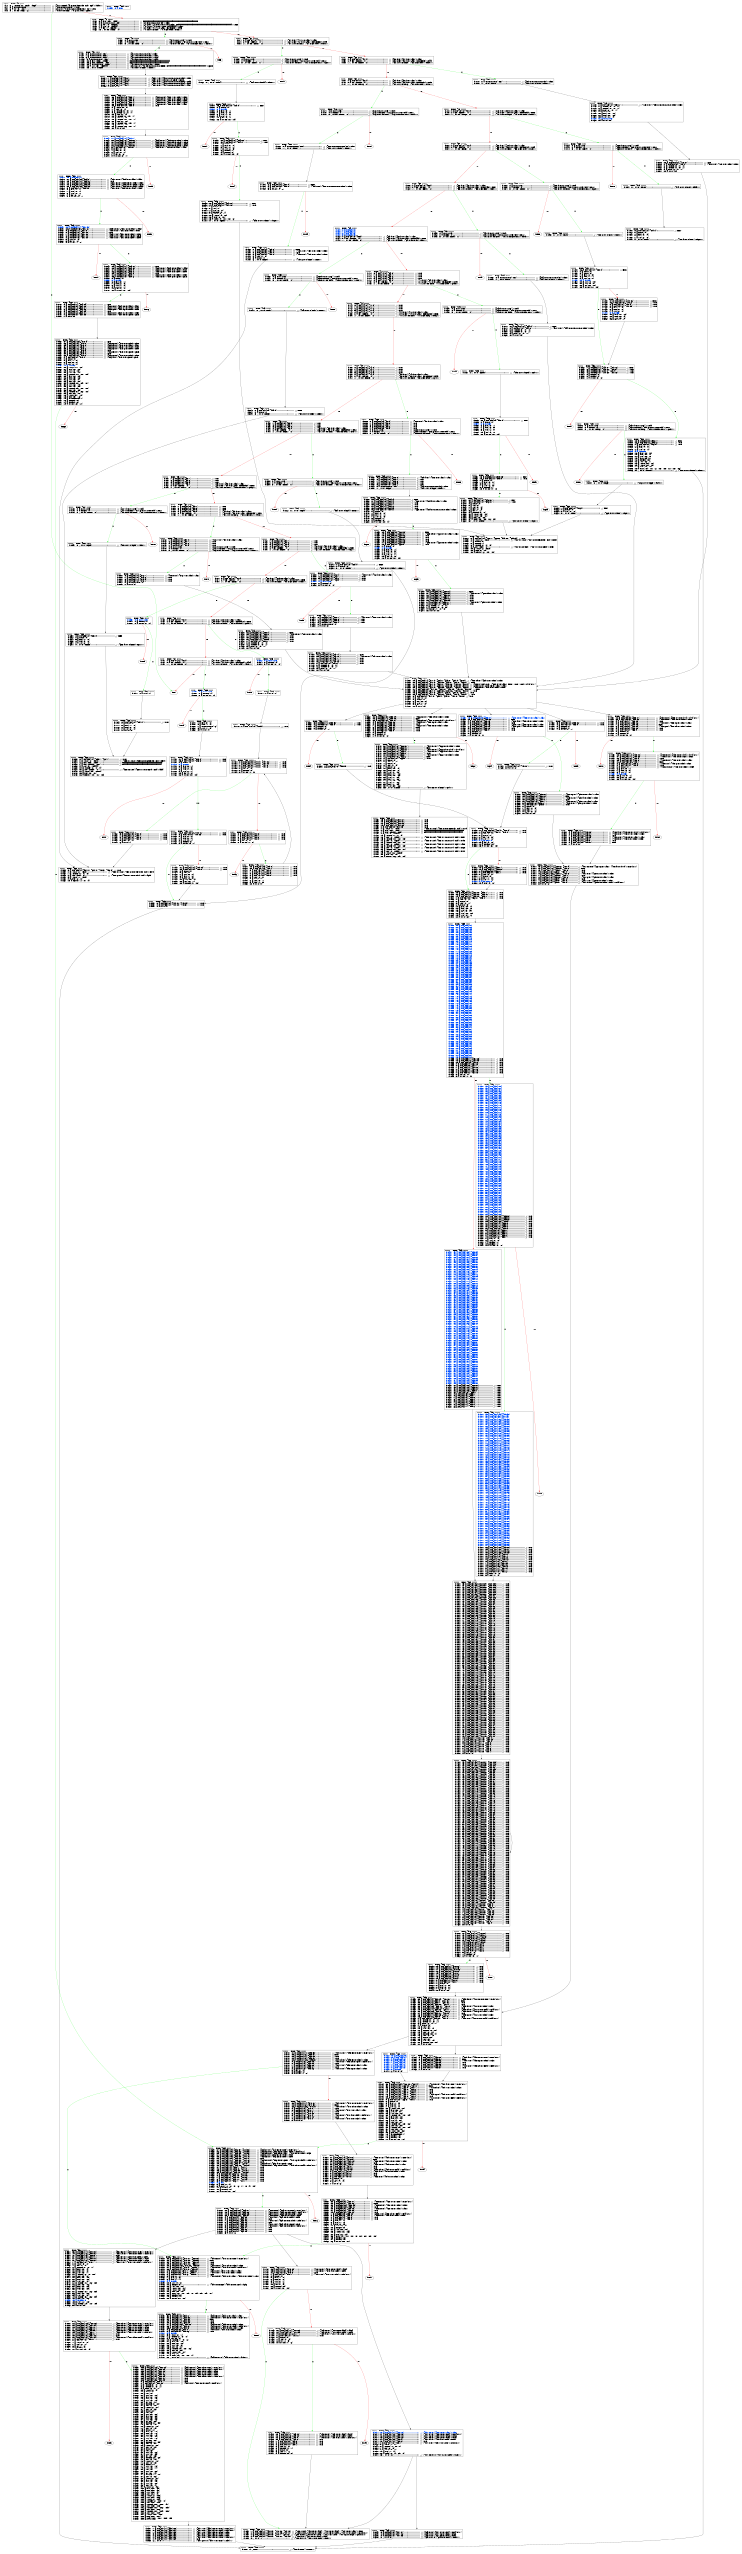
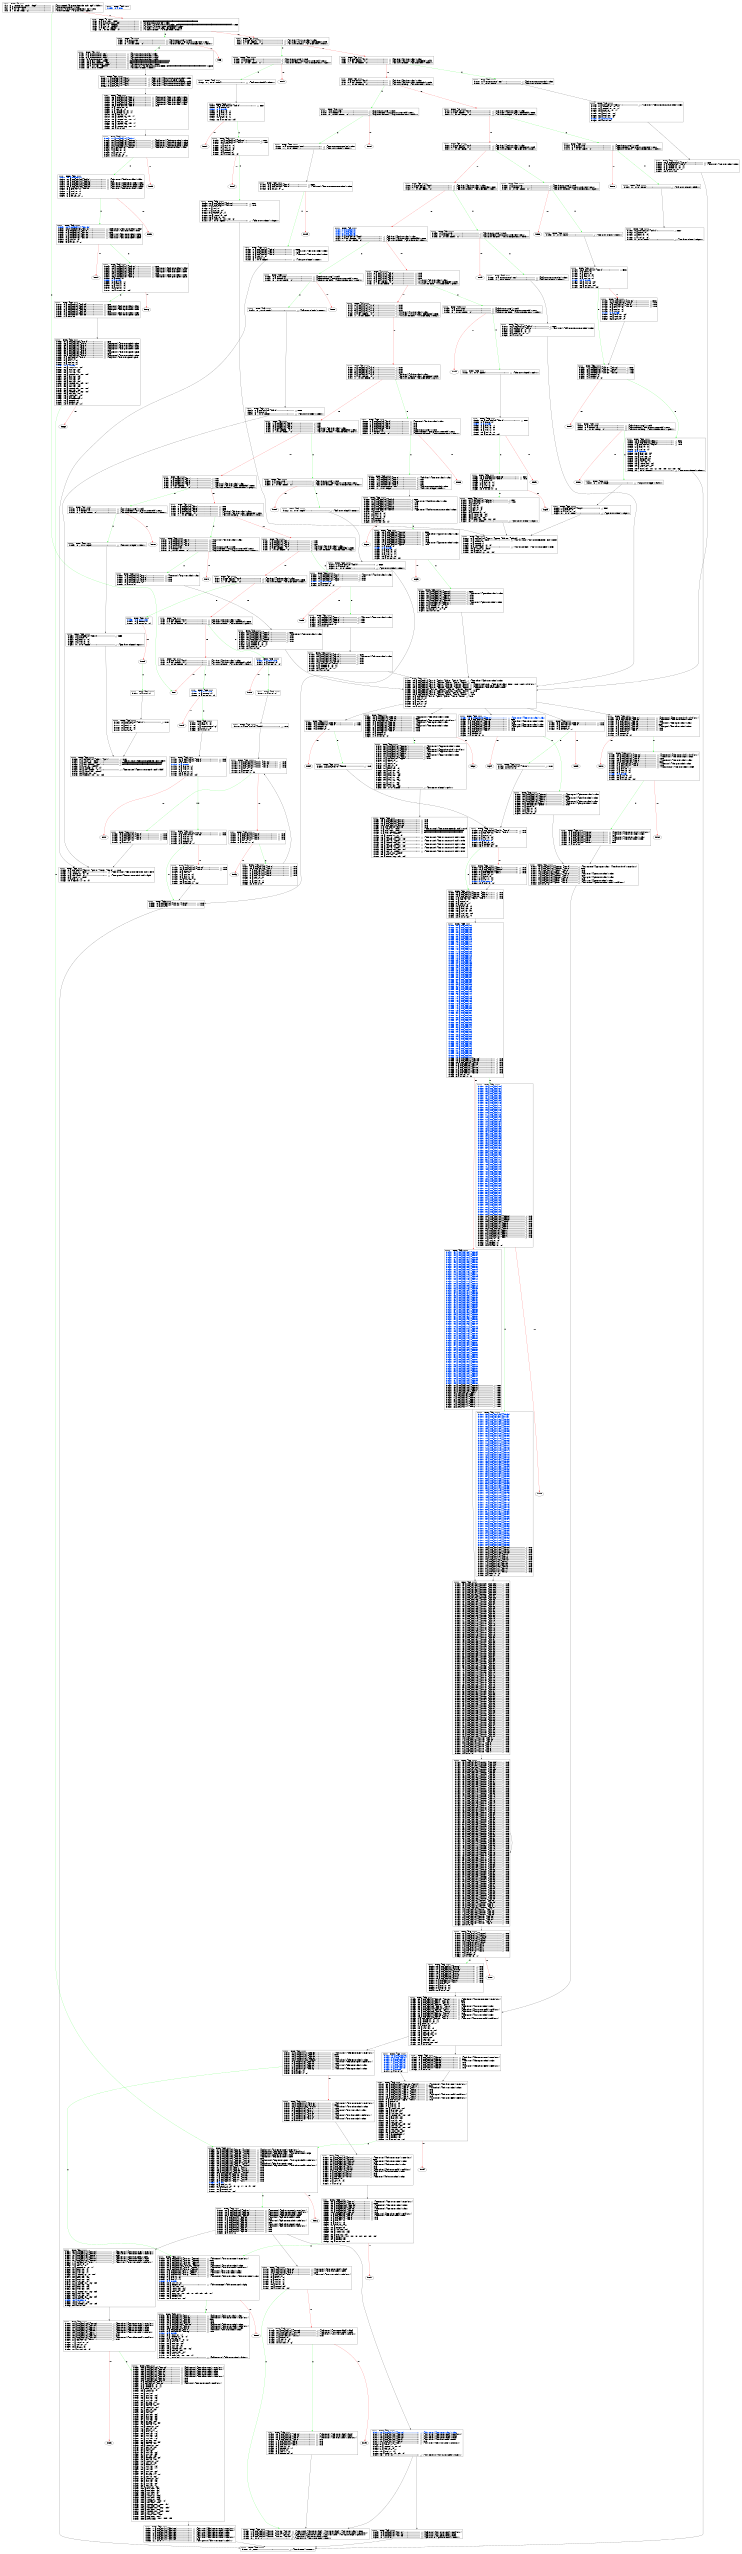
(151, 657) -> (143, 677)
